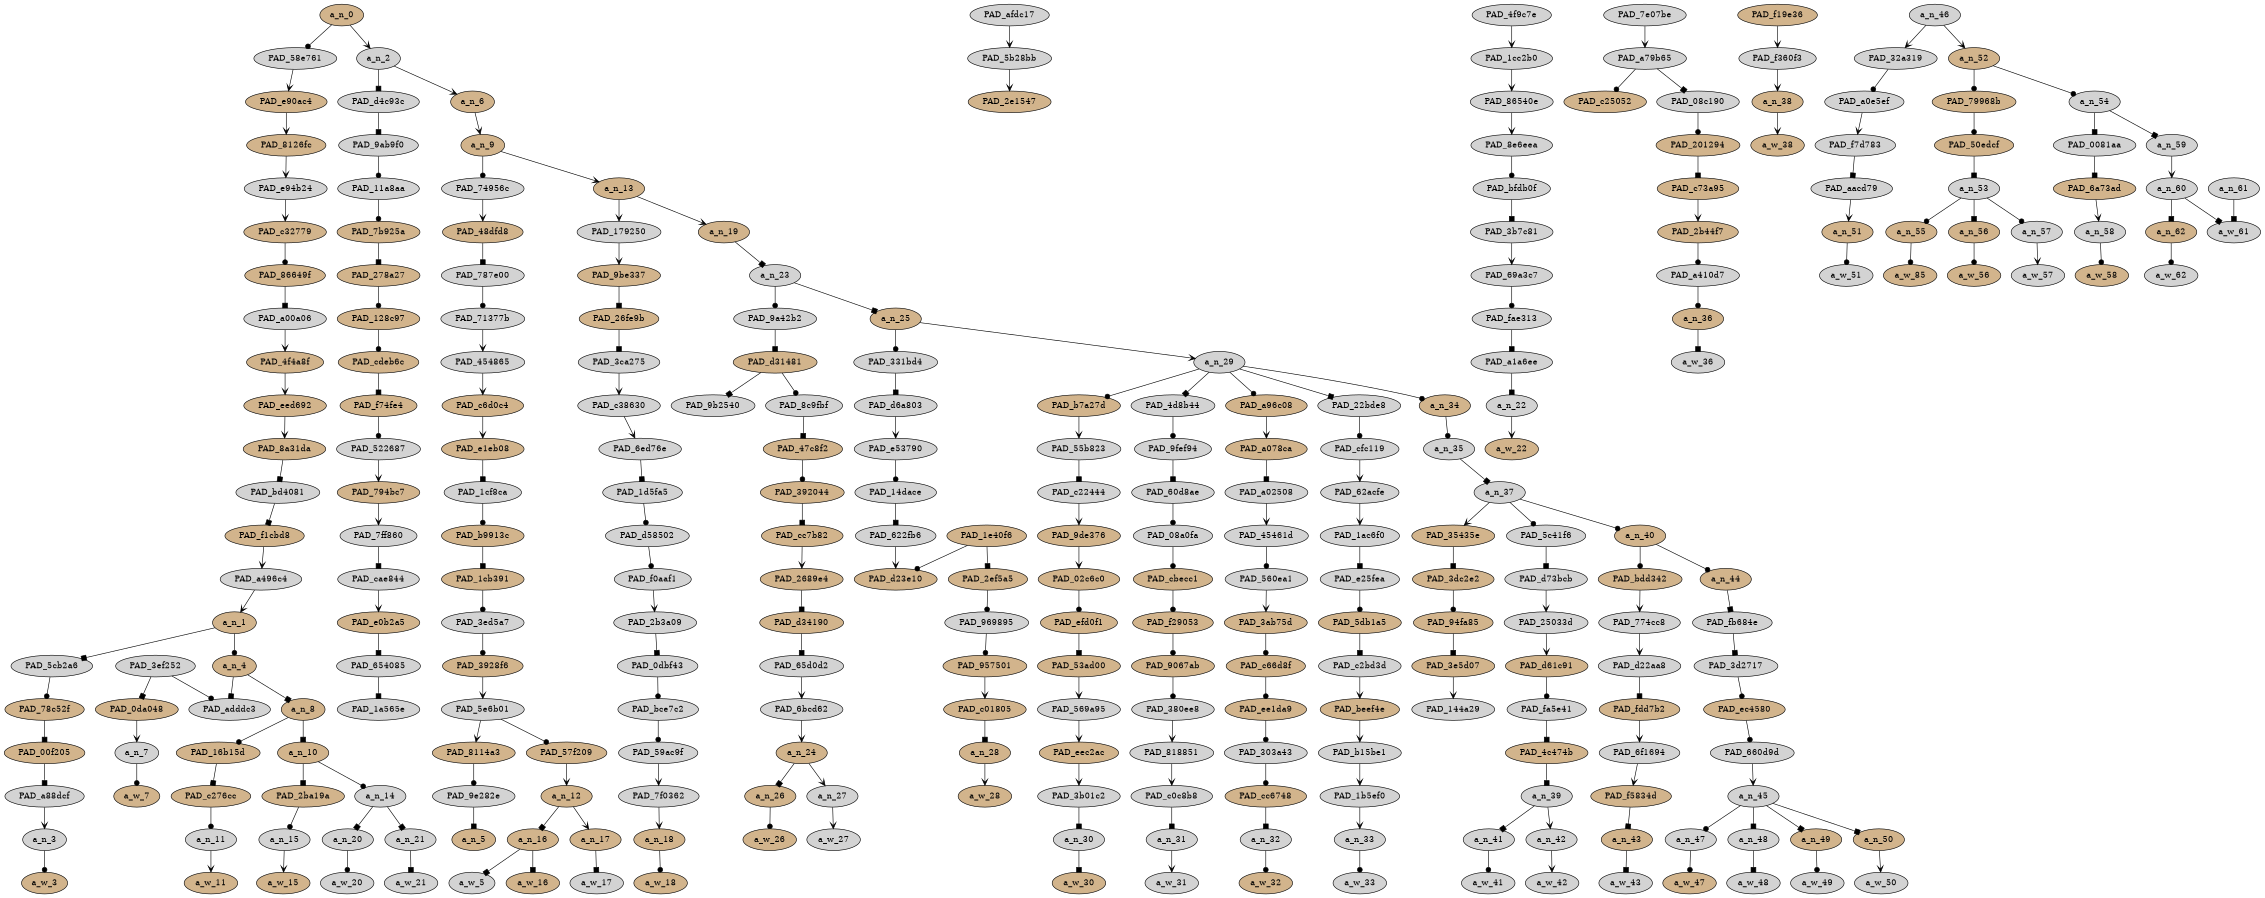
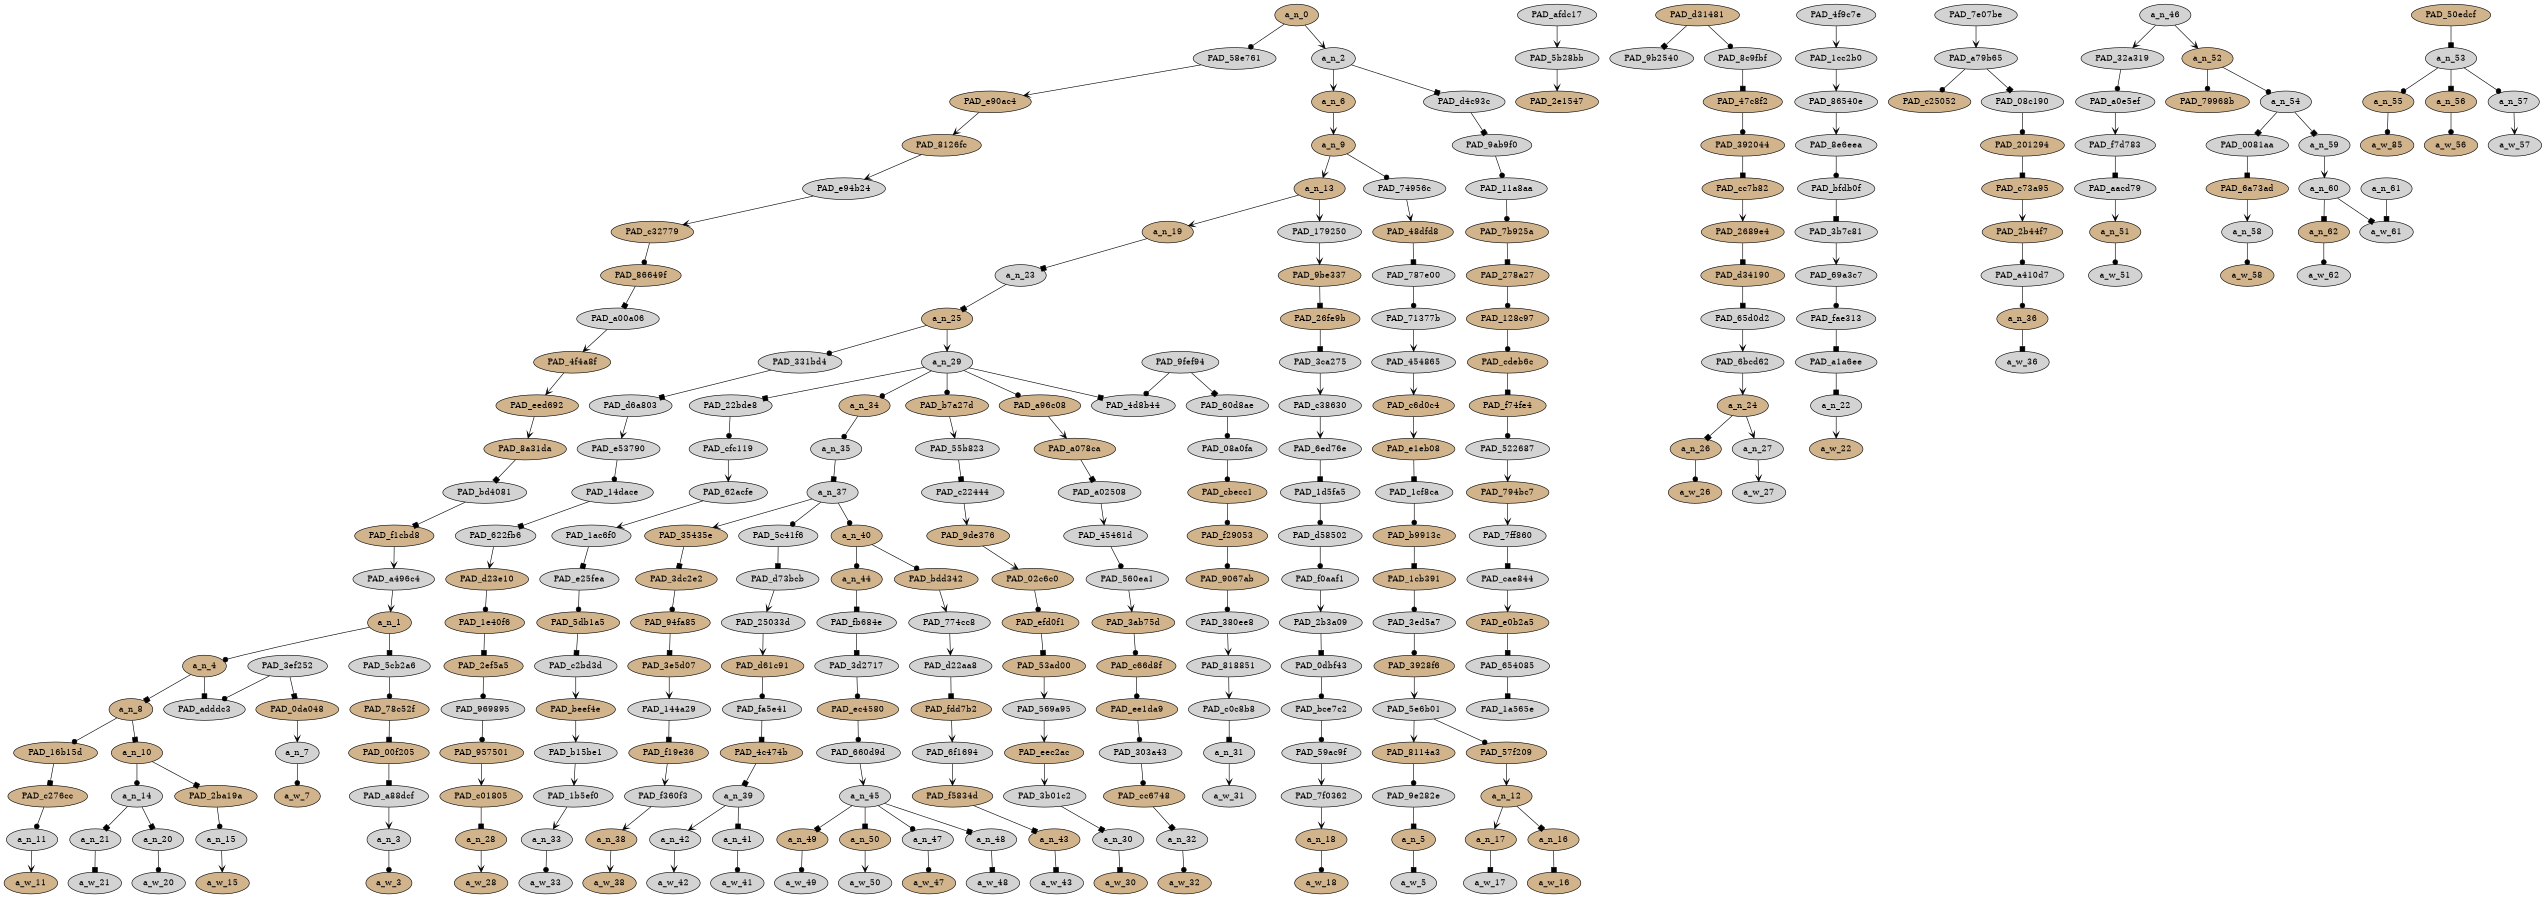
(1974, 121) -> none
(775, 319) -> none
(1173, 425) -> (1159, 382)
(944, 557) -> (486, 599)
none -> (669, 728)
(505, 860) -> (1414, 858)
